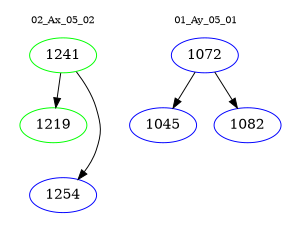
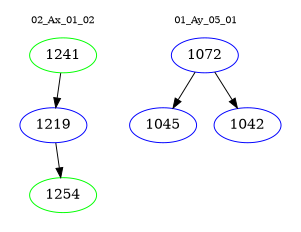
(63, 21) -> (63, 21)
(99, 121) -> (58, 155)
(53, 125) -> (53, 125)
(248, 125) -> (248, 125)
(63, 195) -> (63, 195)
